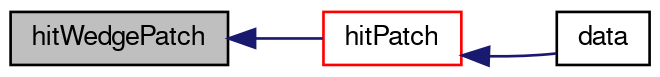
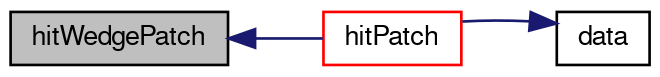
(523, 56) -> (496, 21)
